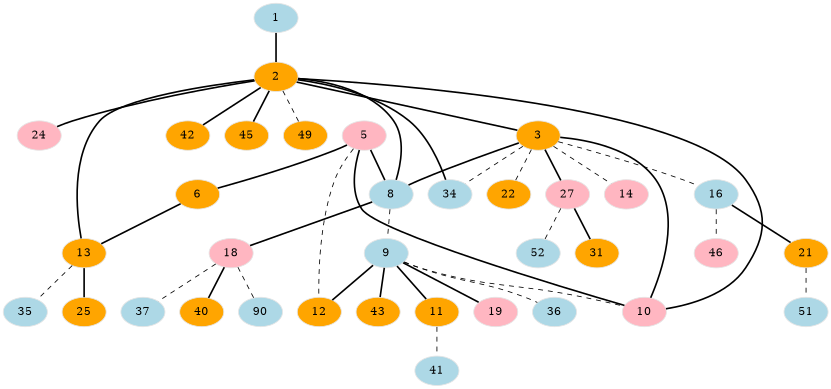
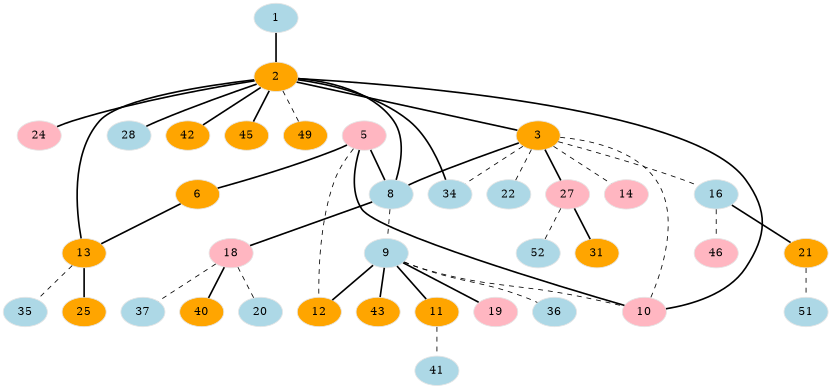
none -> (129, 136)
(659, 186) -> (659, 186)
(509, 194) -> (509, 194)
(261, 312) -> (261, 312)
